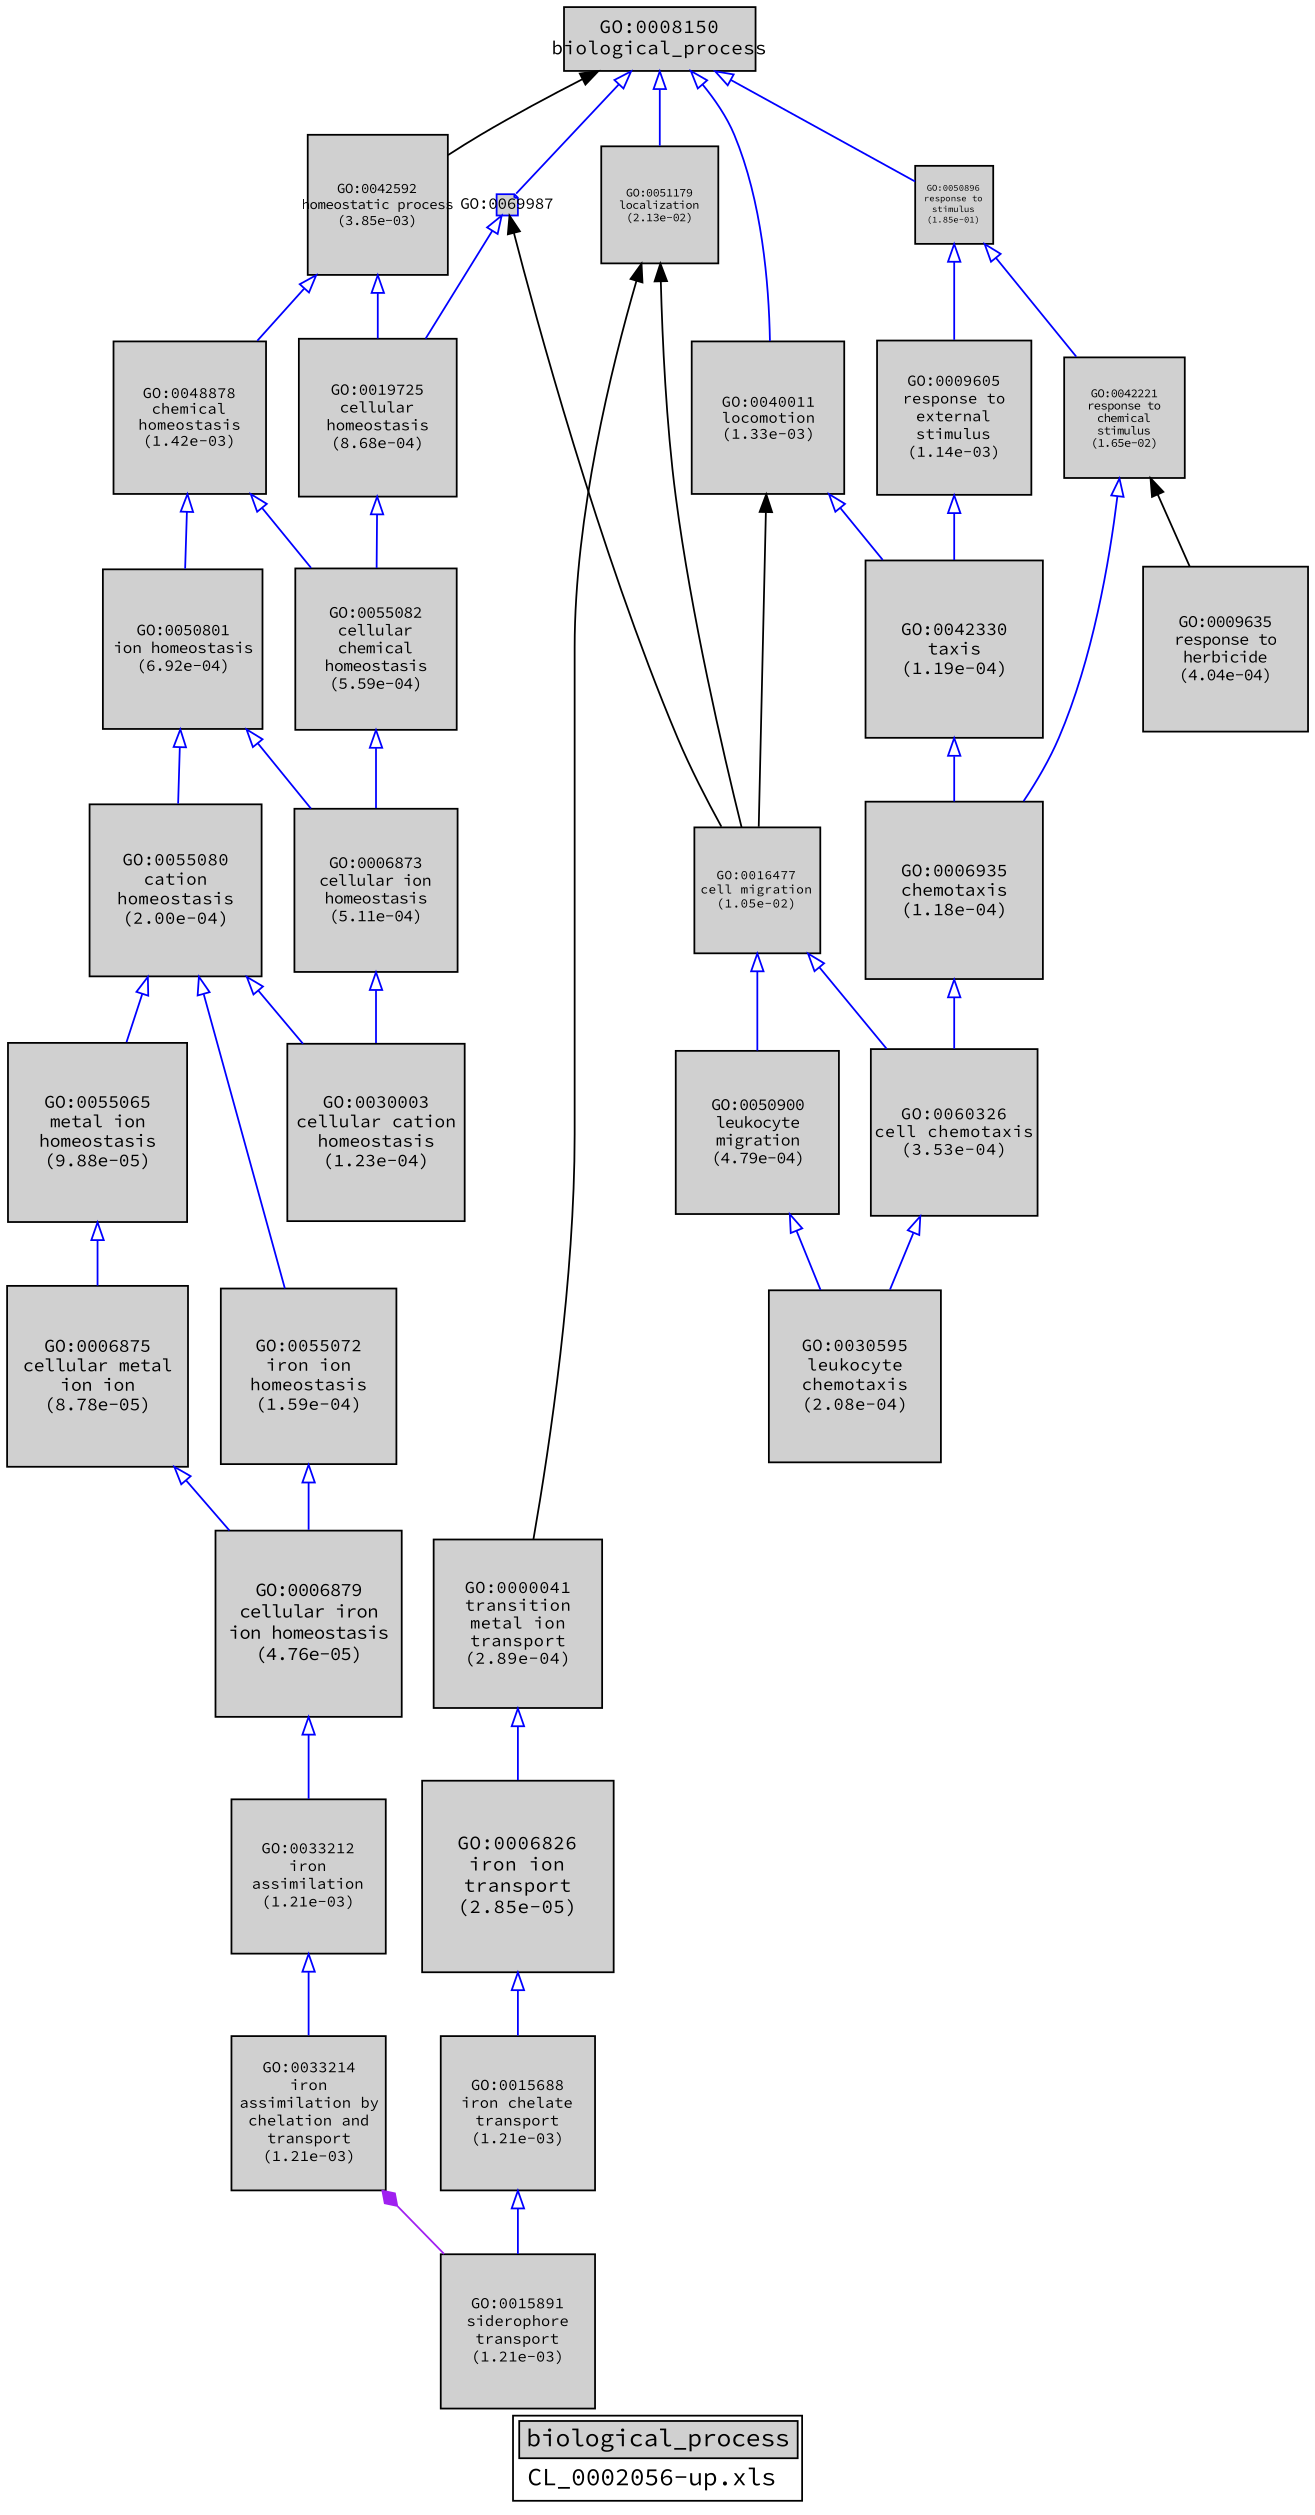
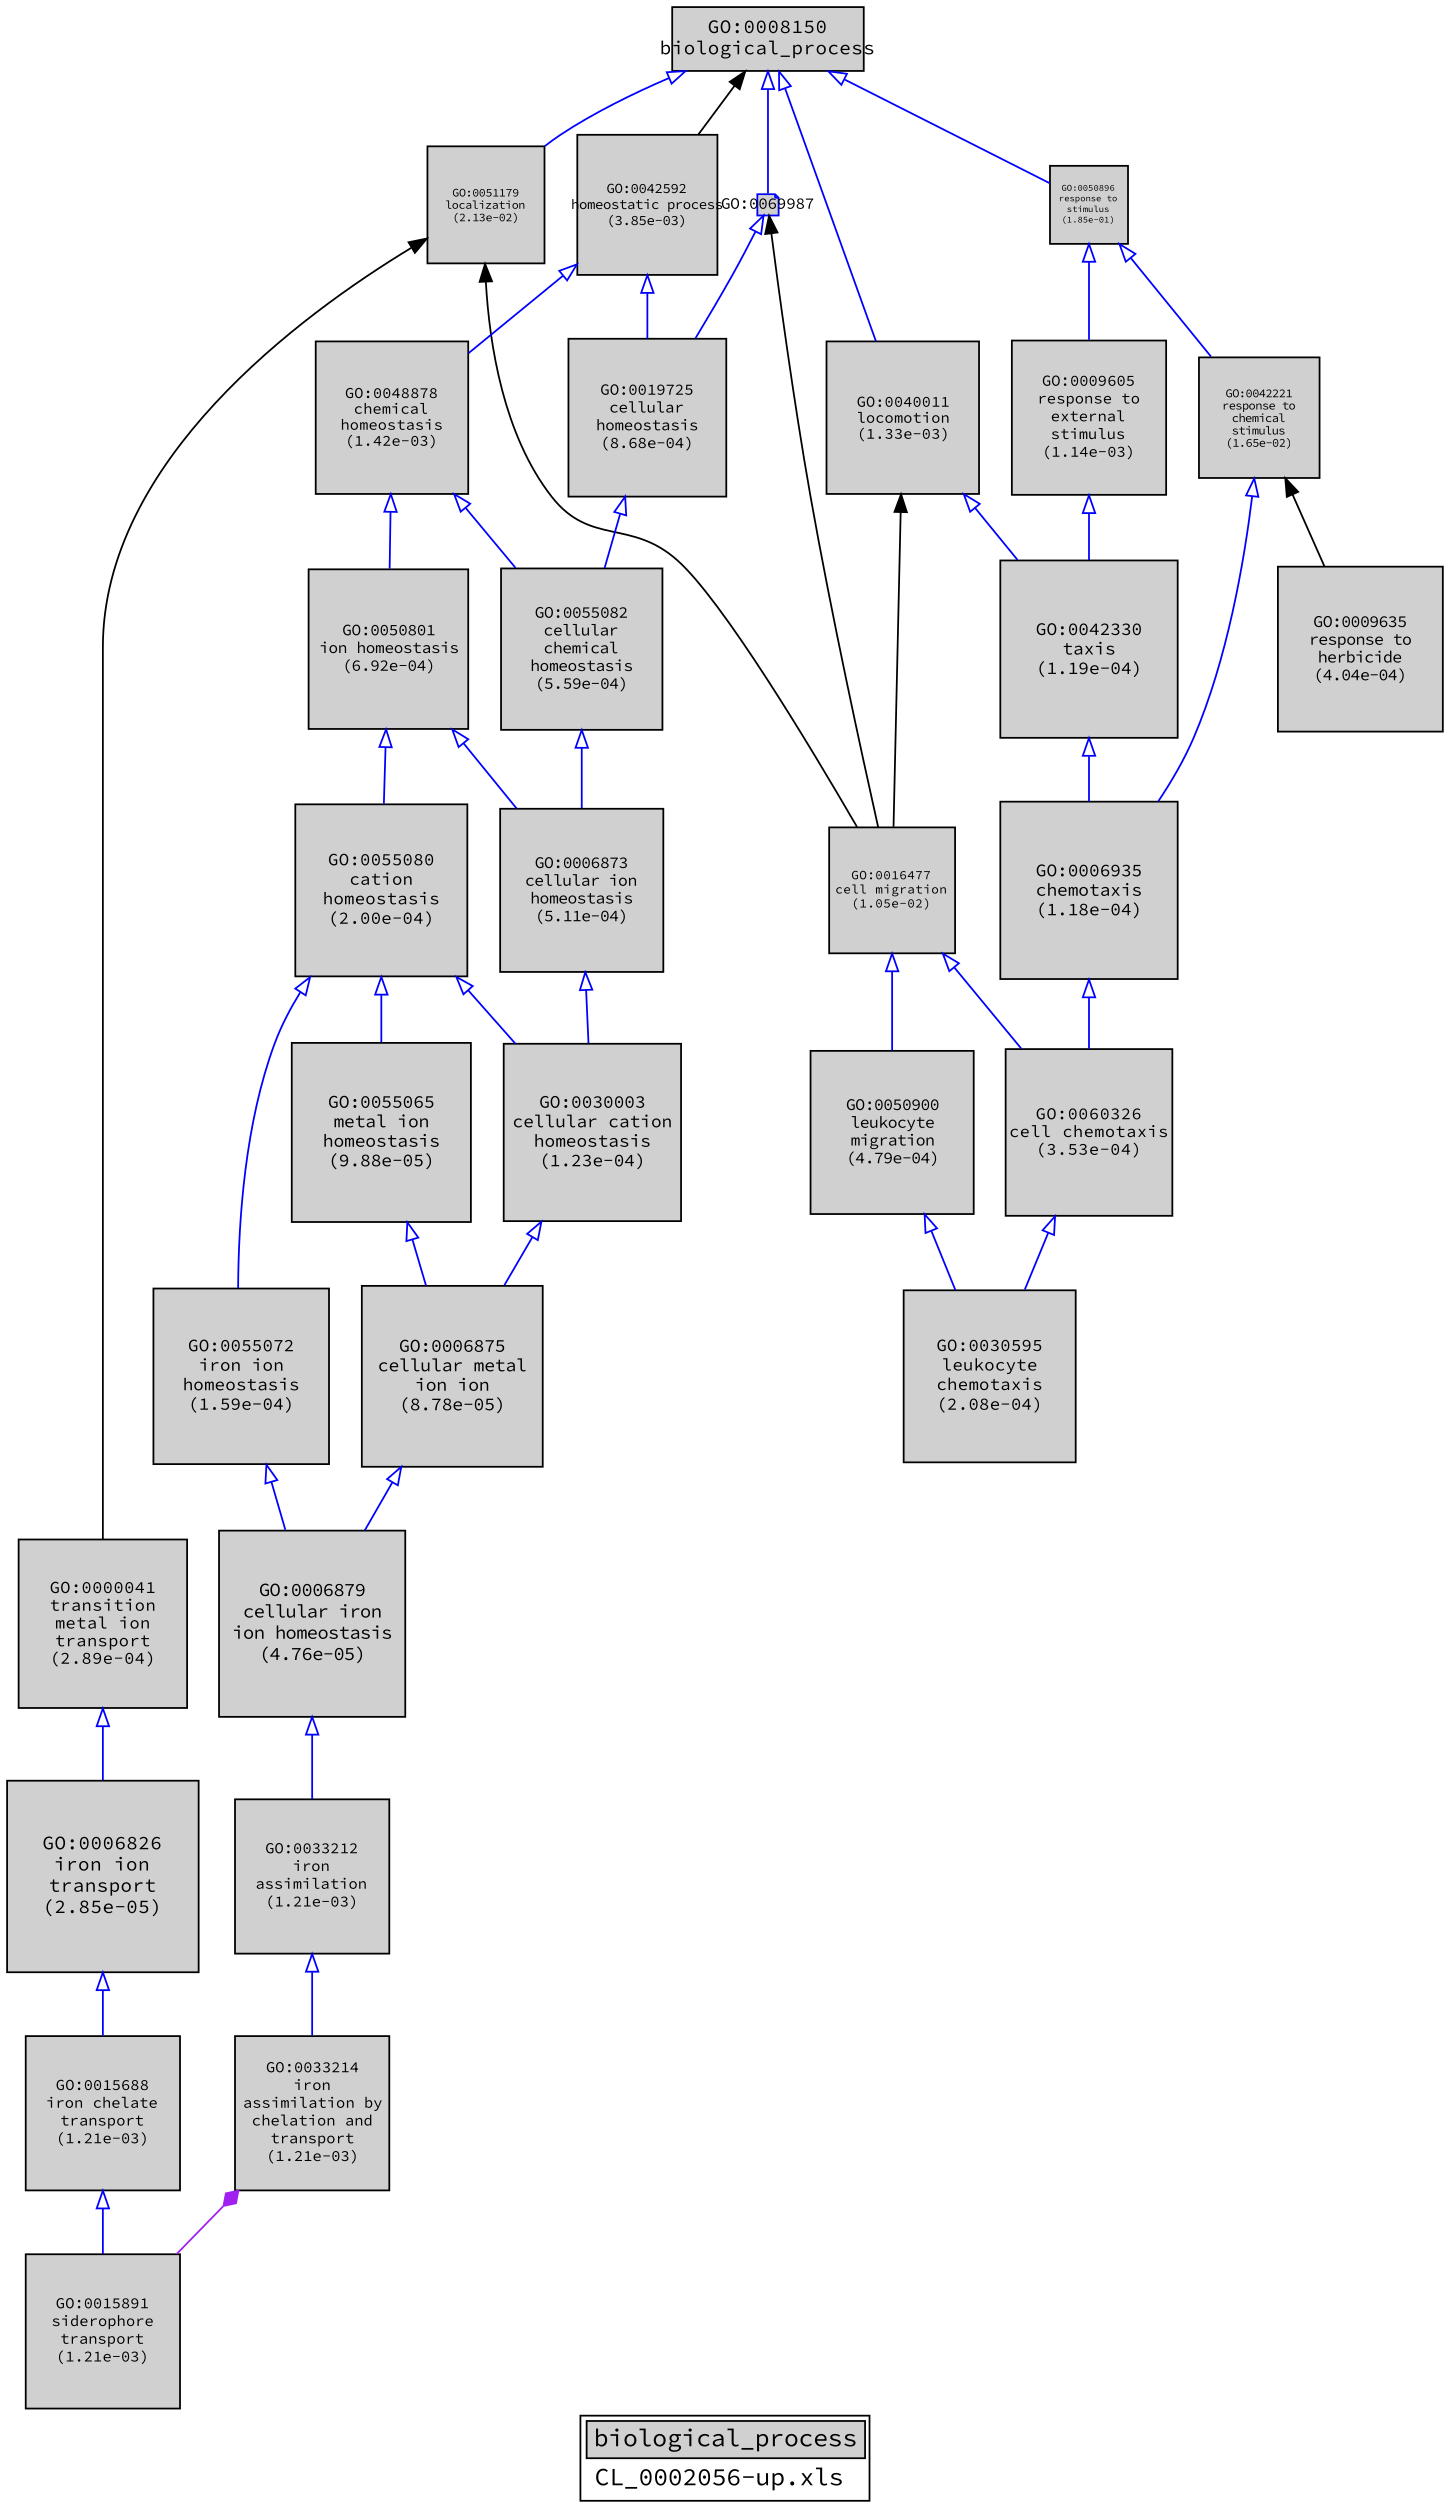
none -> (518, 1261)
